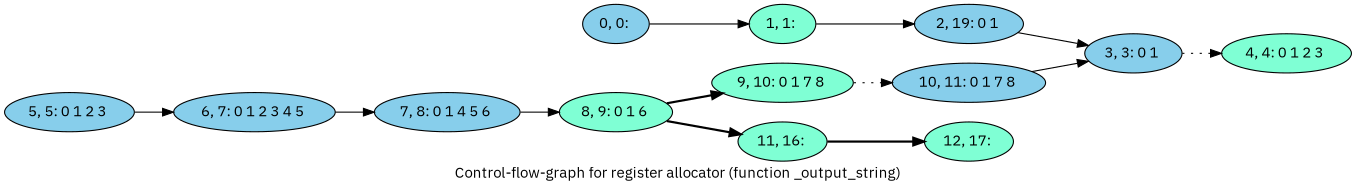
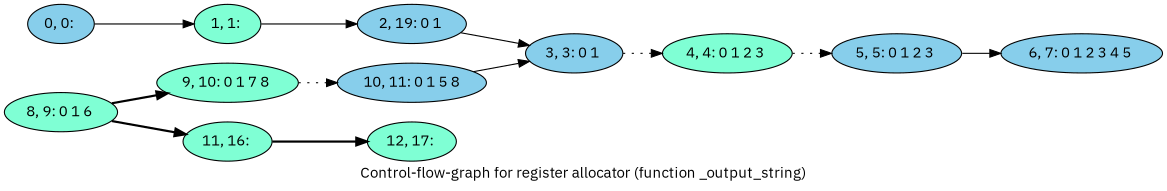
none -> (806, 53)
(969, 83) -> (412, 83)
(447, 112) -> none
